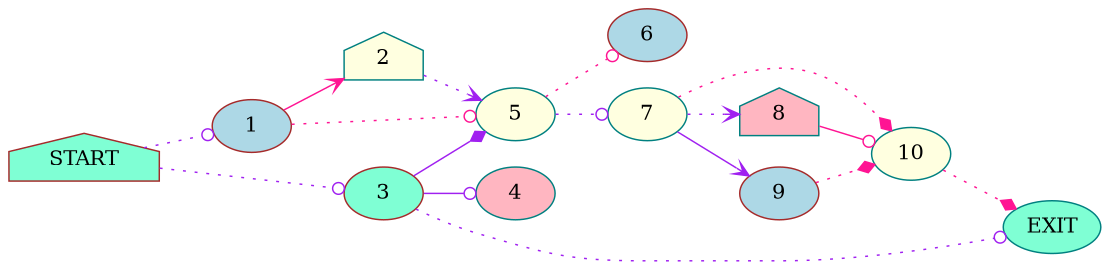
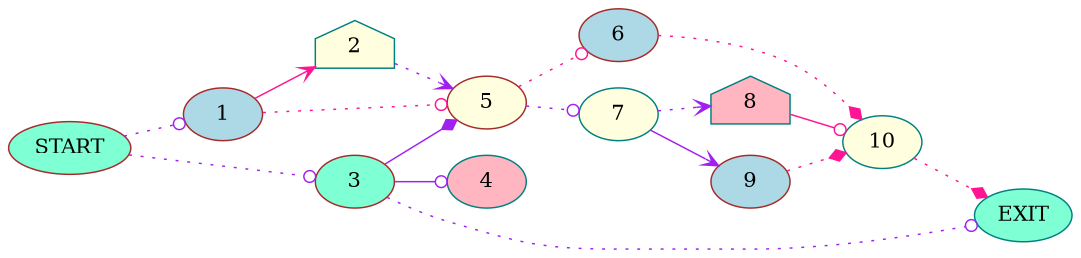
(784, 68) -> (761, 52)
(516, 114) -> (487, 103)
(84, 160) -> (70, 148)
